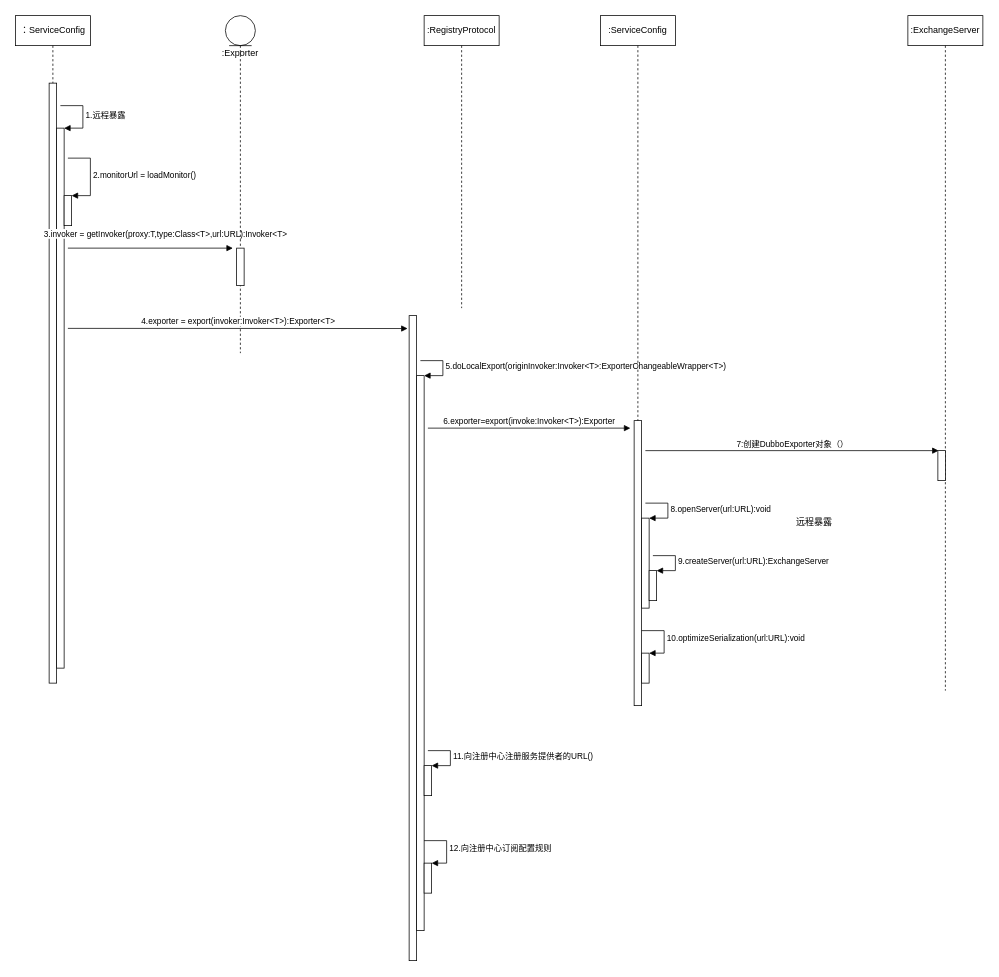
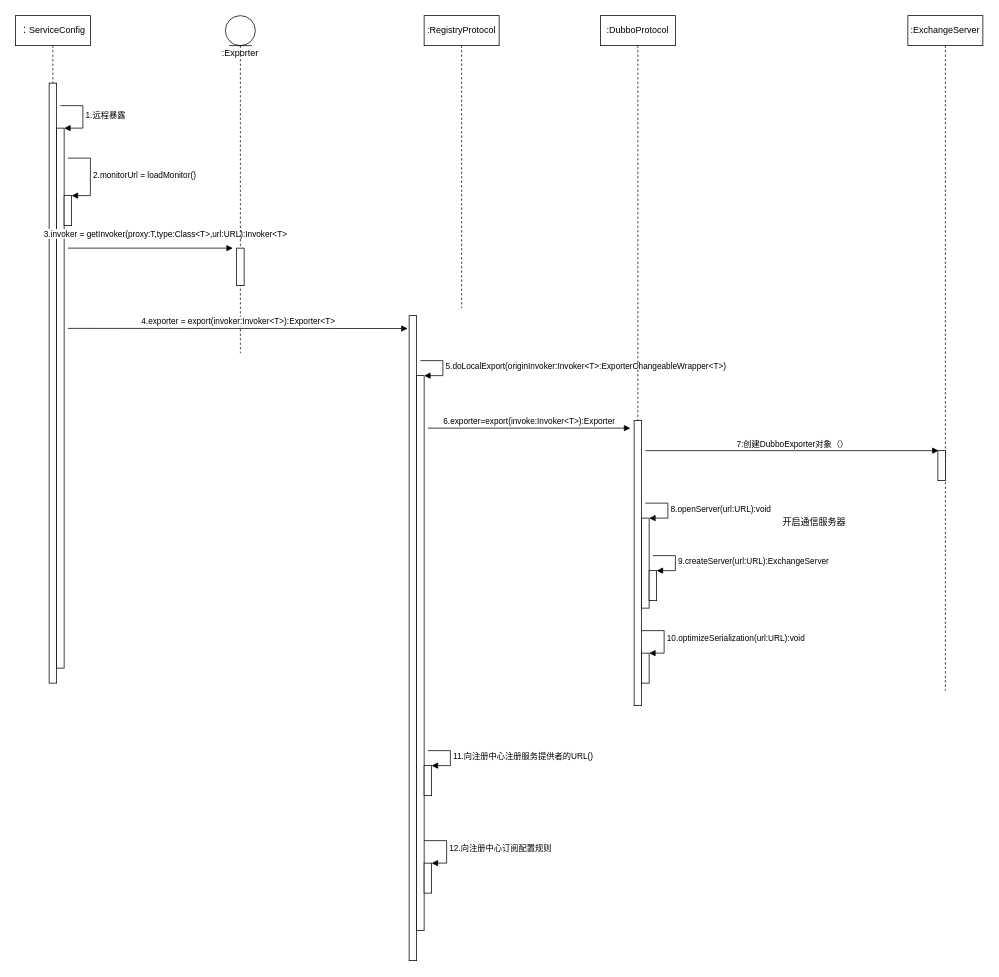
(638, 30) -> (638, 30)
(815, 522) -> (815, 522)
